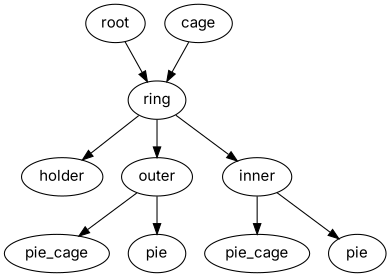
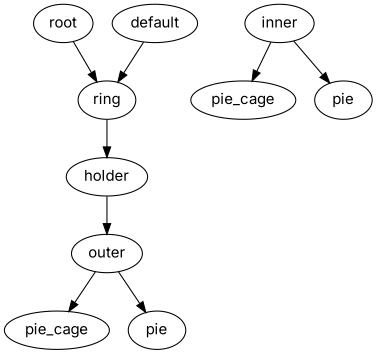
(199, 23) -> (155, 23)
(157, 133) -> (107, 210)
(202, 135) -> none
